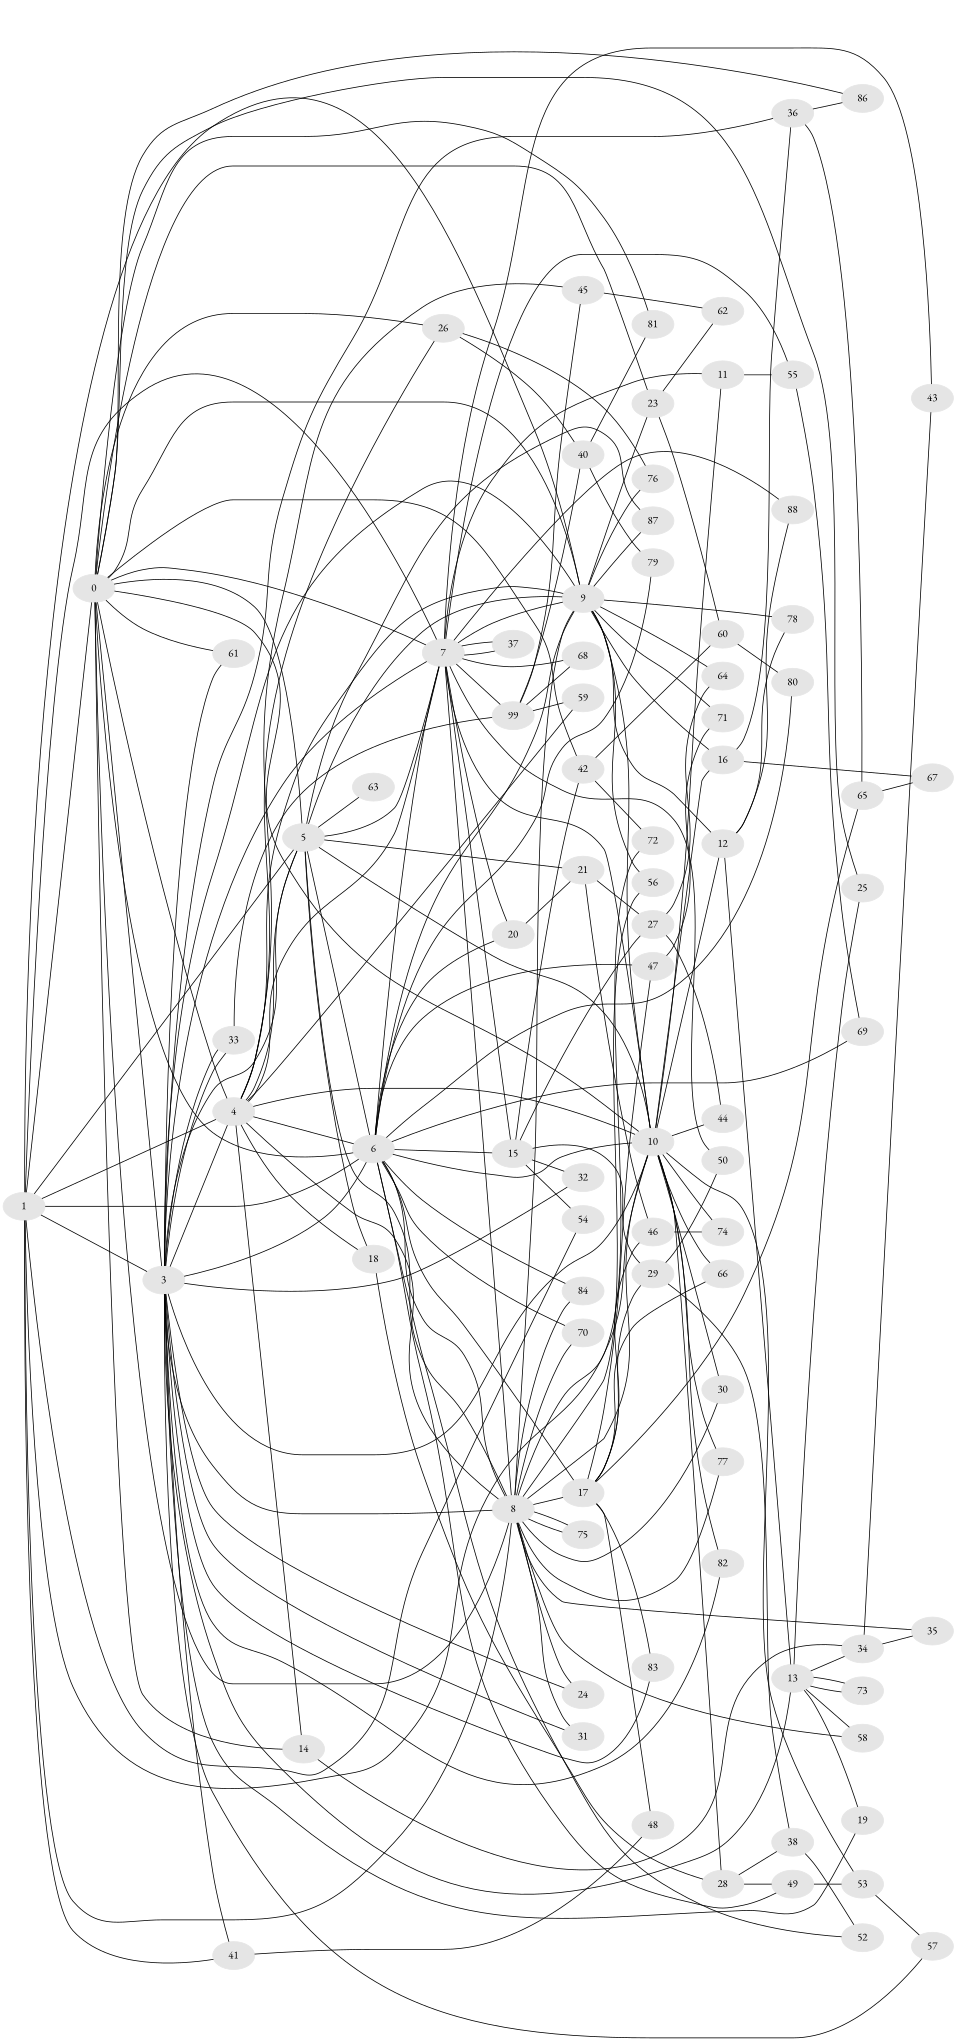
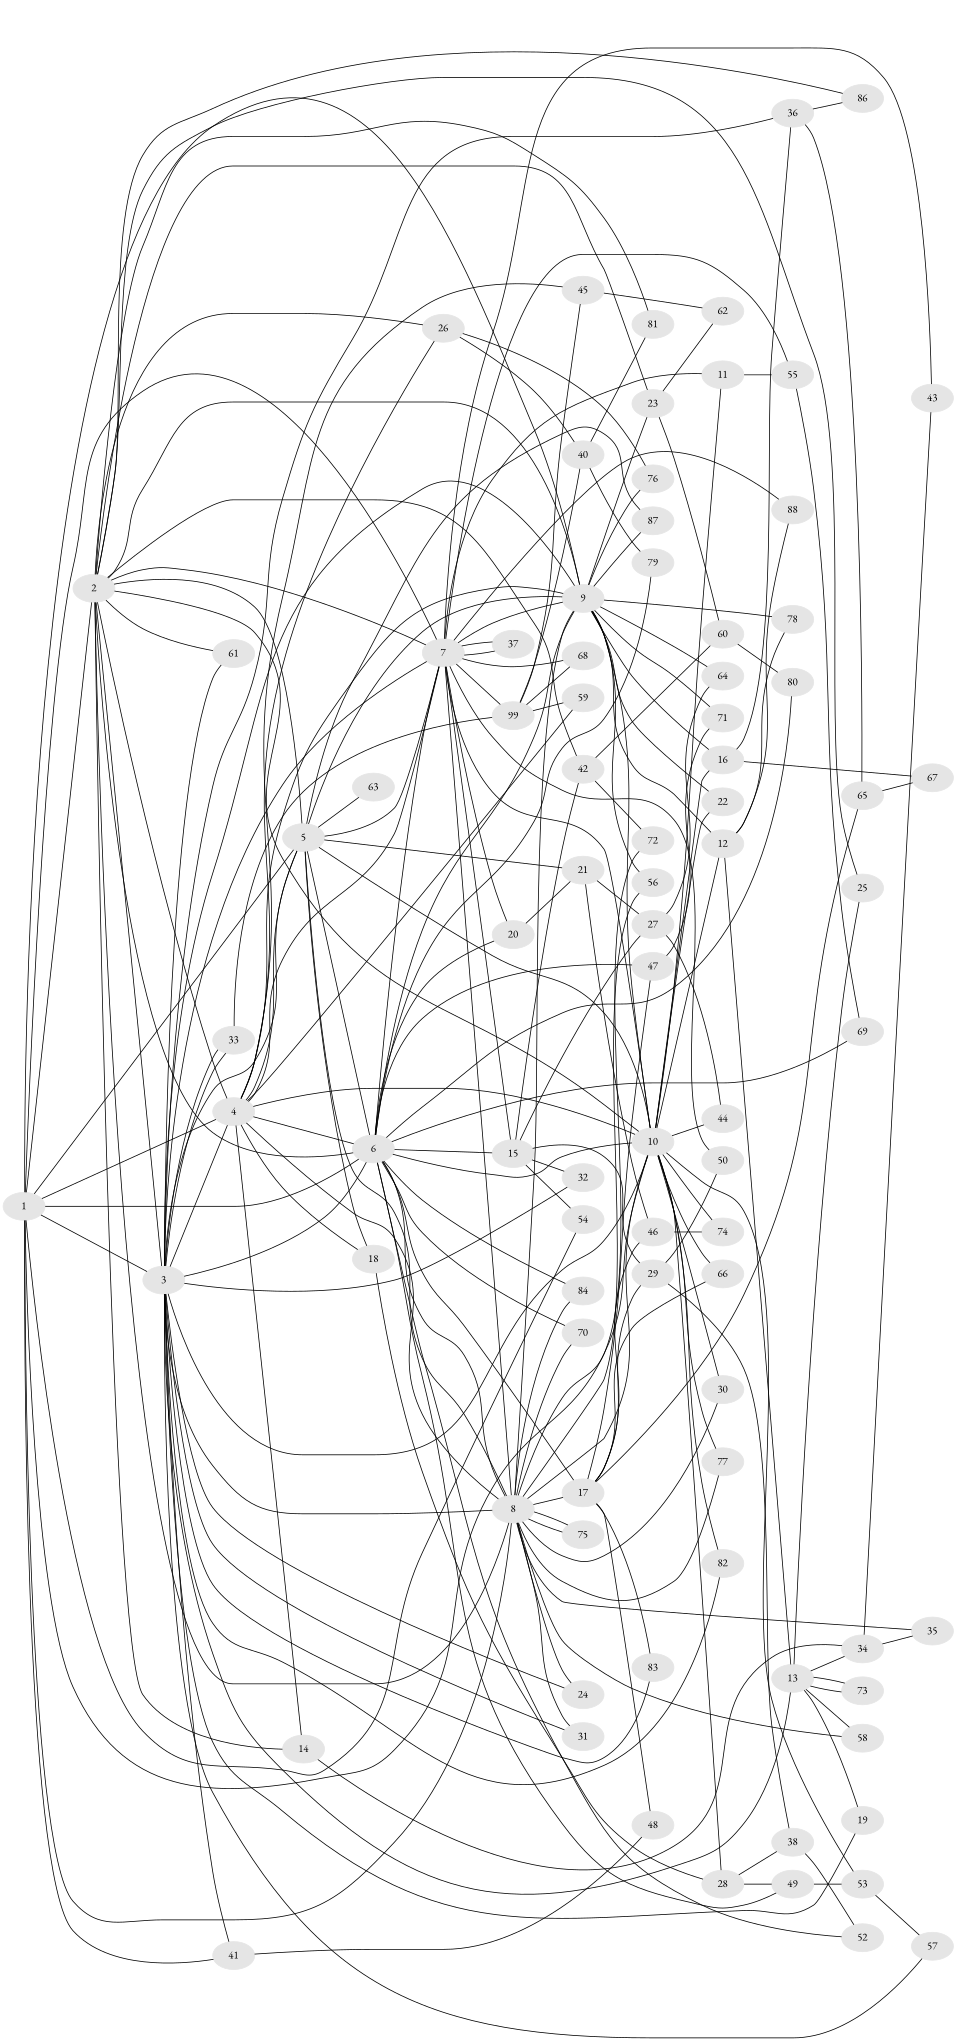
(94, 588) -> (94, 588)
none -> (723, 802)
